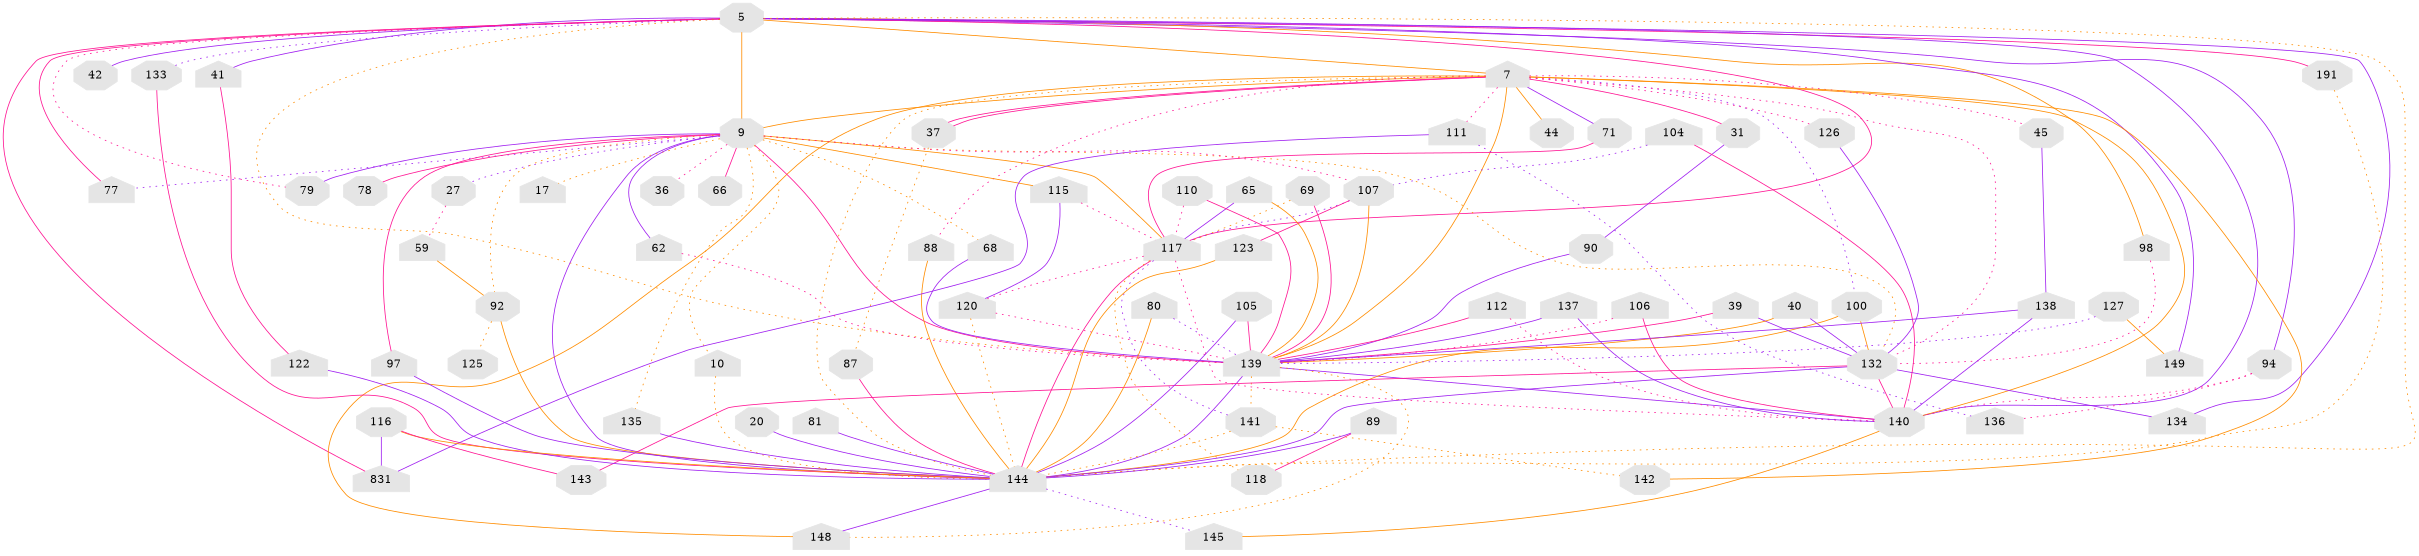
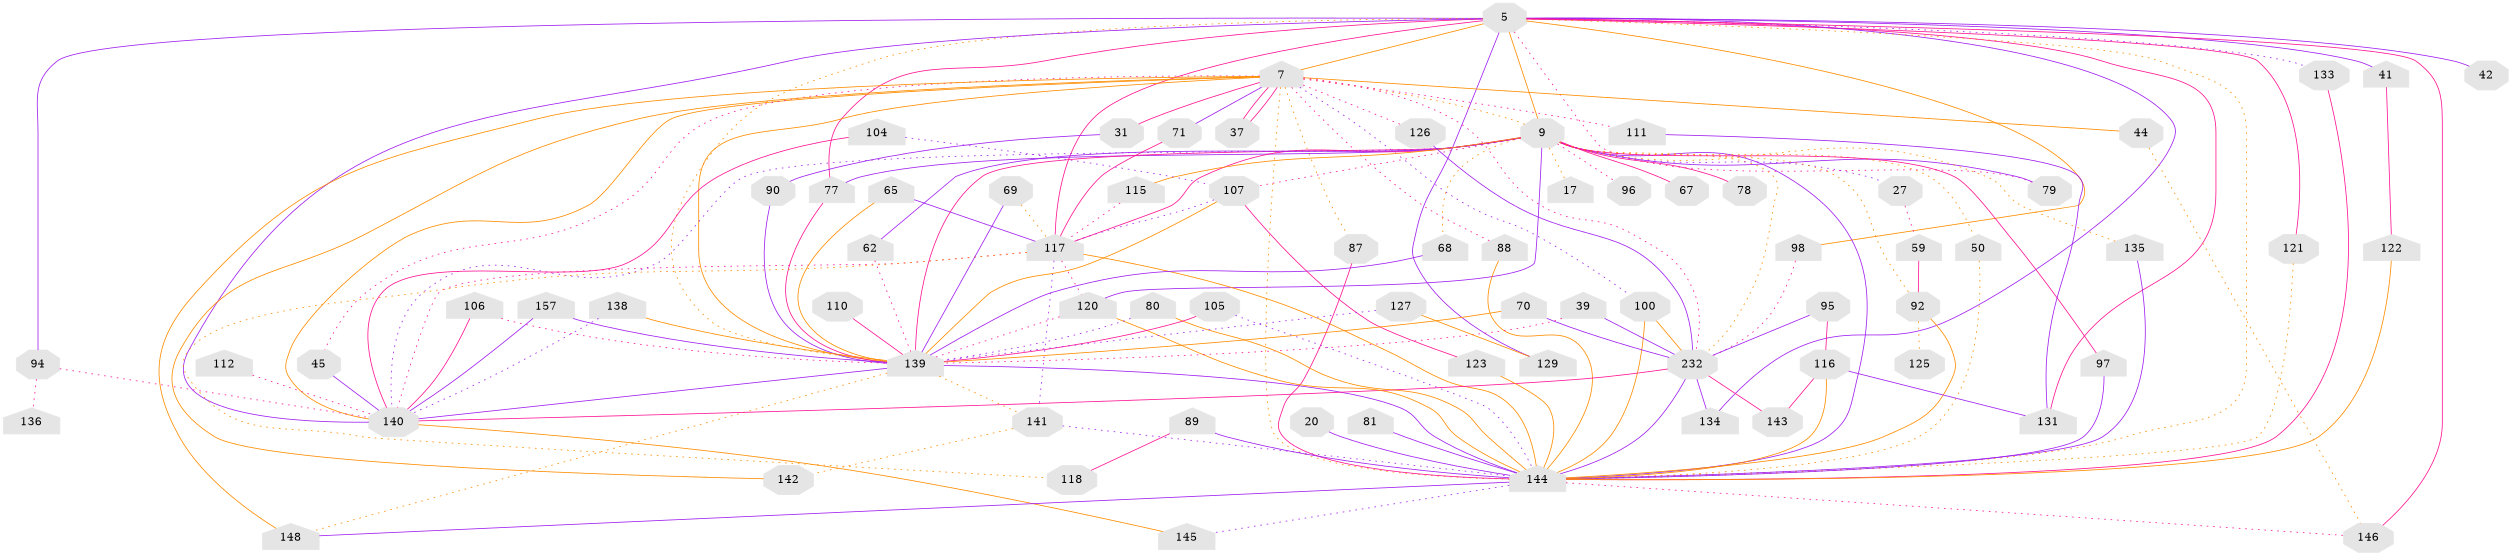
(2327, 75) -> (2294, 249)
(1124, 91) -> (1460, 106)
(975, 157) -> (1189, 187)
none -> (919, 158)
(427, 162) -> (1182, 155)
(662, 191) -> (1629, 191)
(720, 191) -> (1687, 191)
(2044, 220) -> (356, 393)
(1180, 221) -> none
(891, 248) -> (1314, 166)
(1044, 266) -> (1378, 285)
(460, 278) -> (1919, 276)
(1330, 294) -> (963, 279)
(1569, 307) -> (546, 307)
(1795, 307) -> (1524, 307)
none -> (1828, 307)
(1693, 309) -> none
(1417, 332) -> (790, 310)
(1741, 332) -> (730, 337)
(1551, 338) -> (1254, 352)
(1076, 342) -> (1334, 326)
(718, 364) -> (1978, 249)
(1872, 364) -> (1692, 364)
(2175, 364) -> (1548, 364)
(1970, 367) -> (507, 368)
(990, 385) -> (1260, 375)
(1147, 410) -> (1397, 373)
(1176, 447) -> (1241, 446)
(717, 471) -> (2208, 460)
(381, 480) -> (2048, 422)
none -> (2368, 538)
